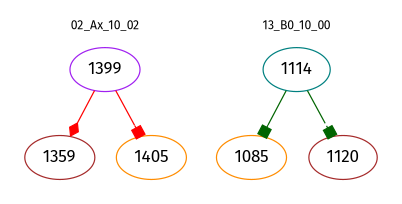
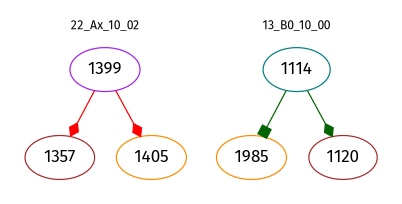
(106, 26) -> (106, 26)
(316, 107) -> (316, 107)
(125, 108) -> (125, 108)
(60, 157) -> (60, 157)
(251, 157) -> (251, 157)
